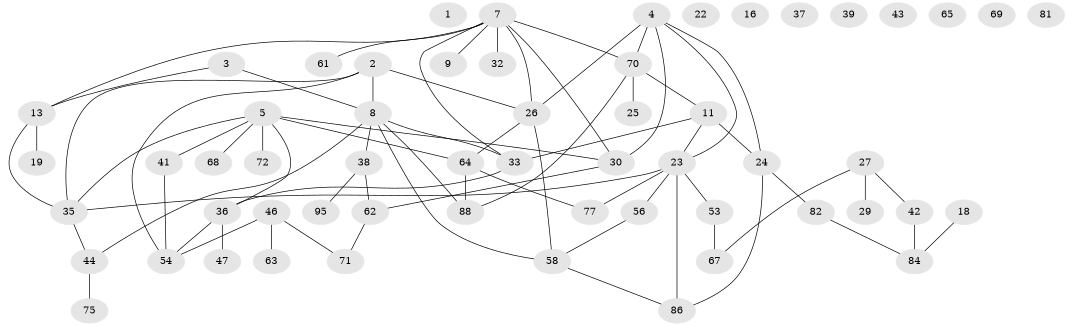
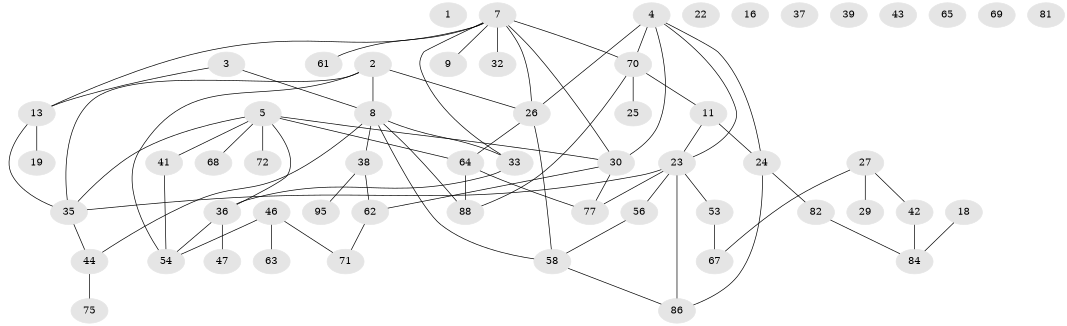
(612, 138) -> none
none -> (603, 188)
